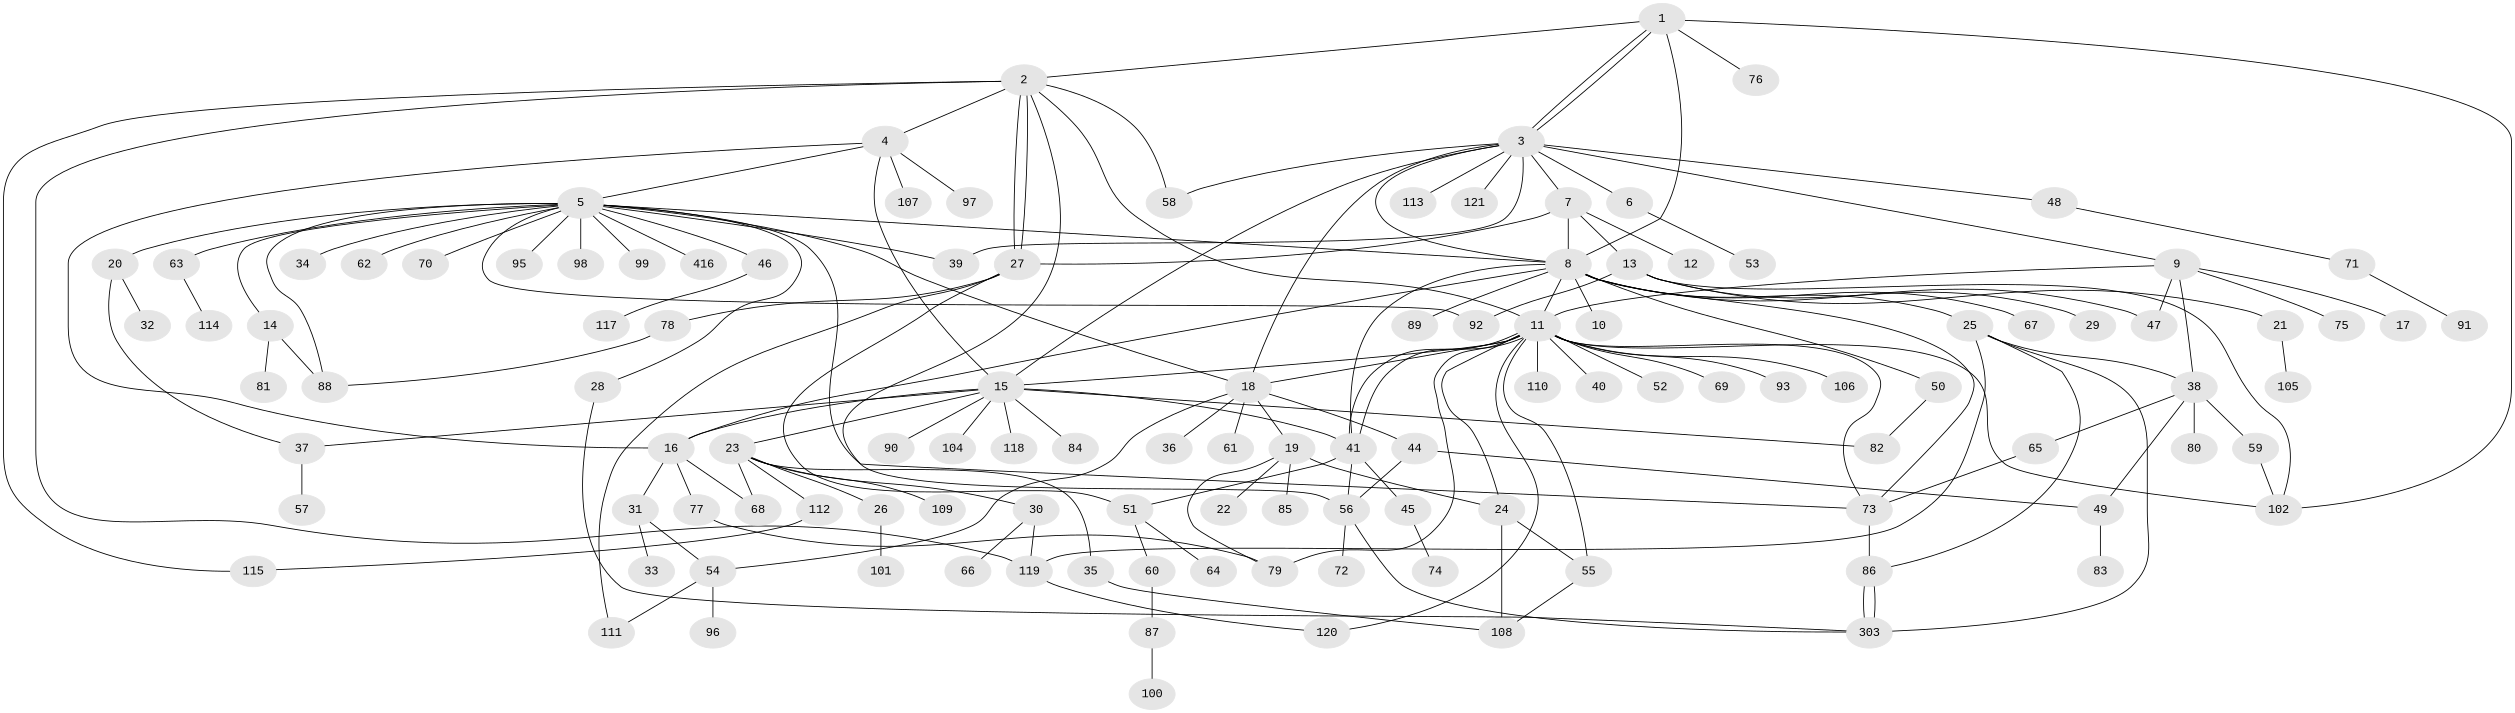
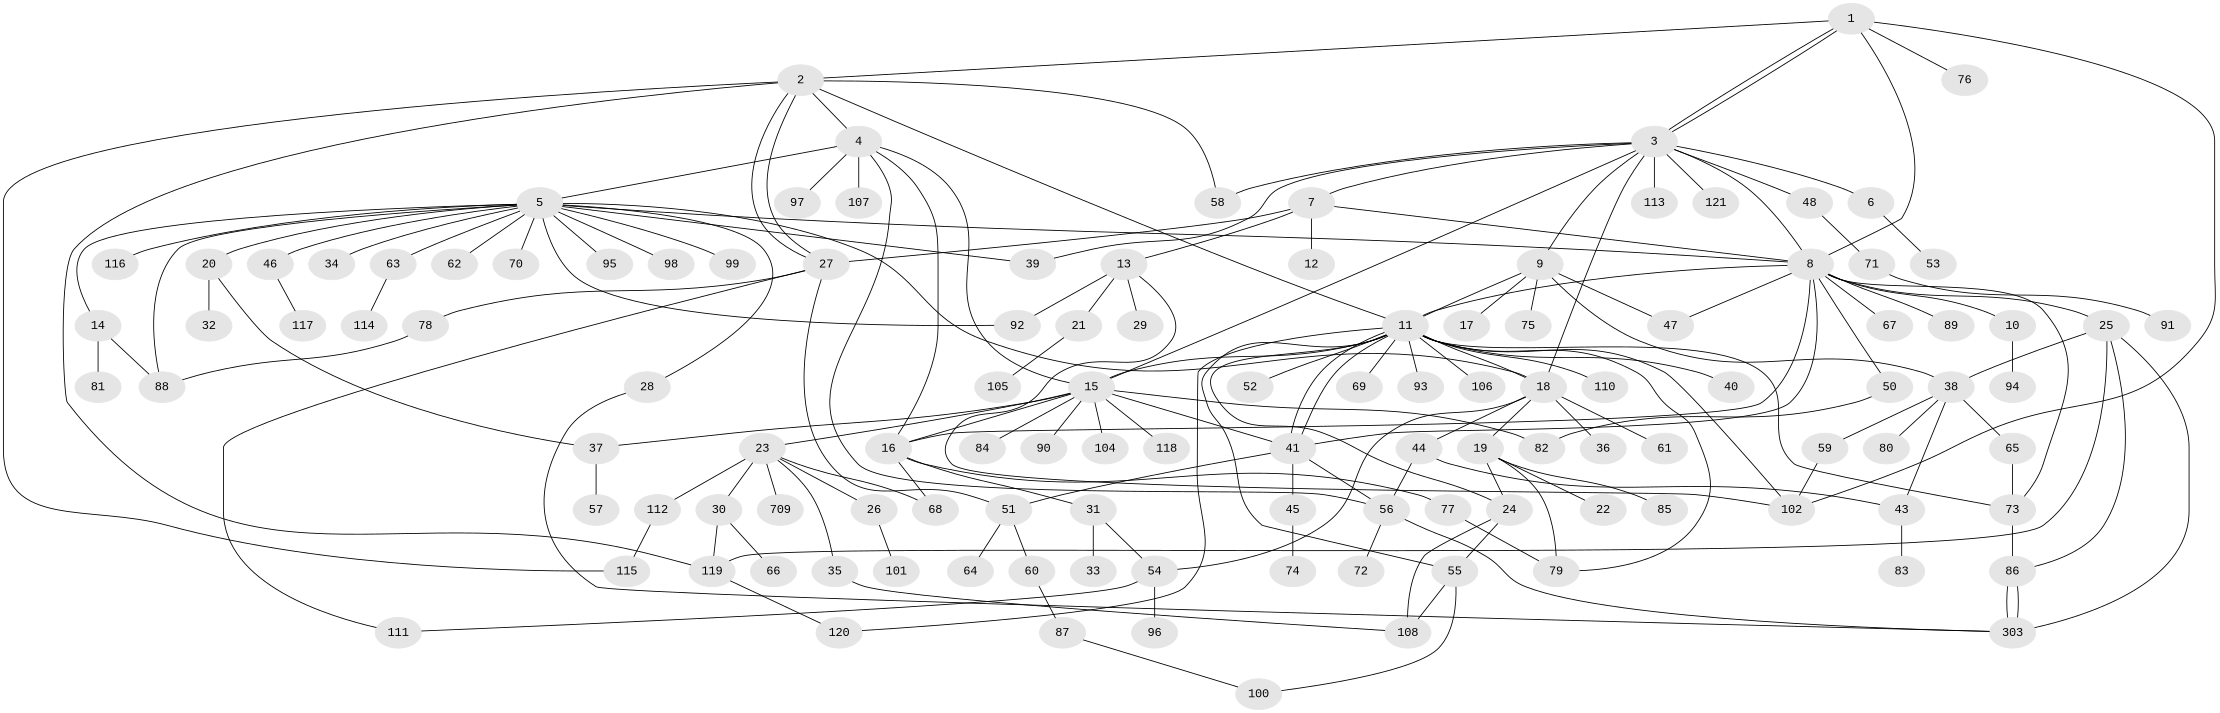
(704, 264) -> (115, 264)
none -> (2013, 387)
(850, 413) -> (945, 484)
(1131, 477) -> none
(942, 510) -> (780, 510)
(2100, 510) -> (1902, 510)
none -> (1394, 669)
